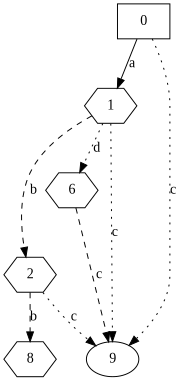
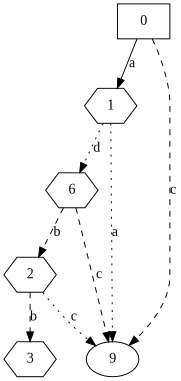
(32, 169) -> (53, 228)
(170, 192) -> (170, 192)
(115, 233) -> (115, 233)
(30, 359) -> (30, 359)
